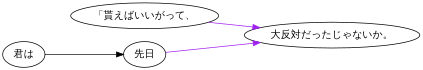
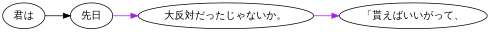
(231, 25) -> (323, 16)
